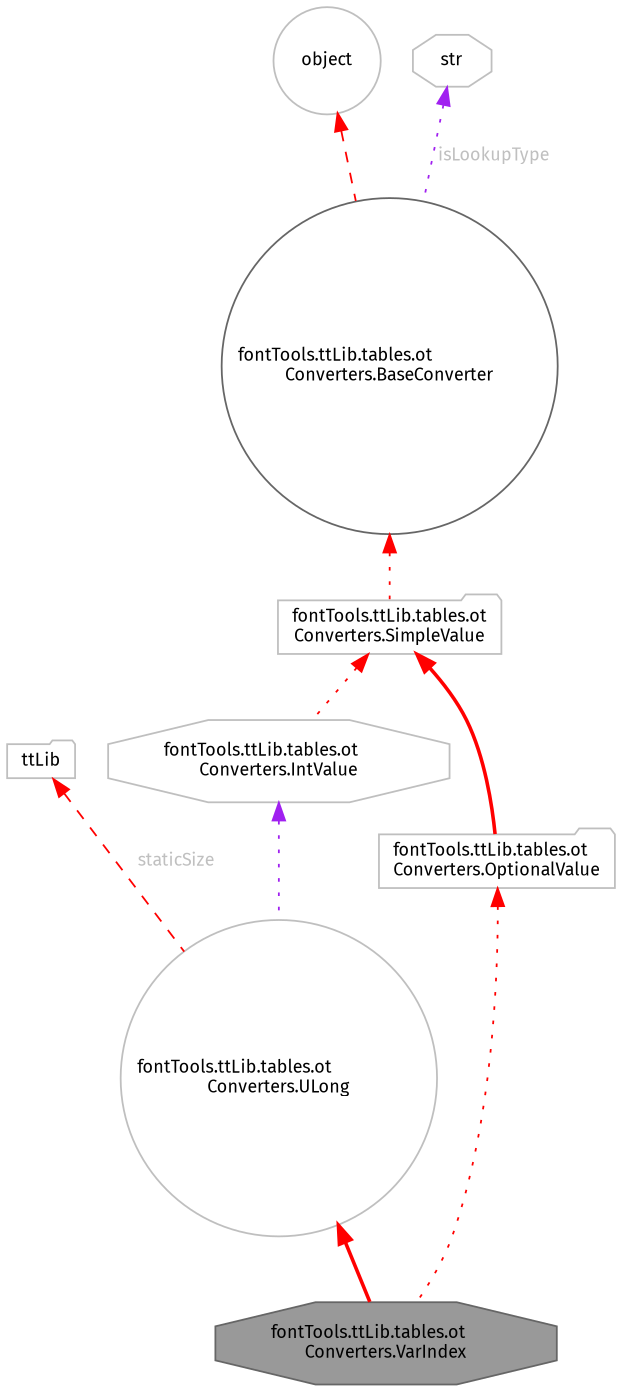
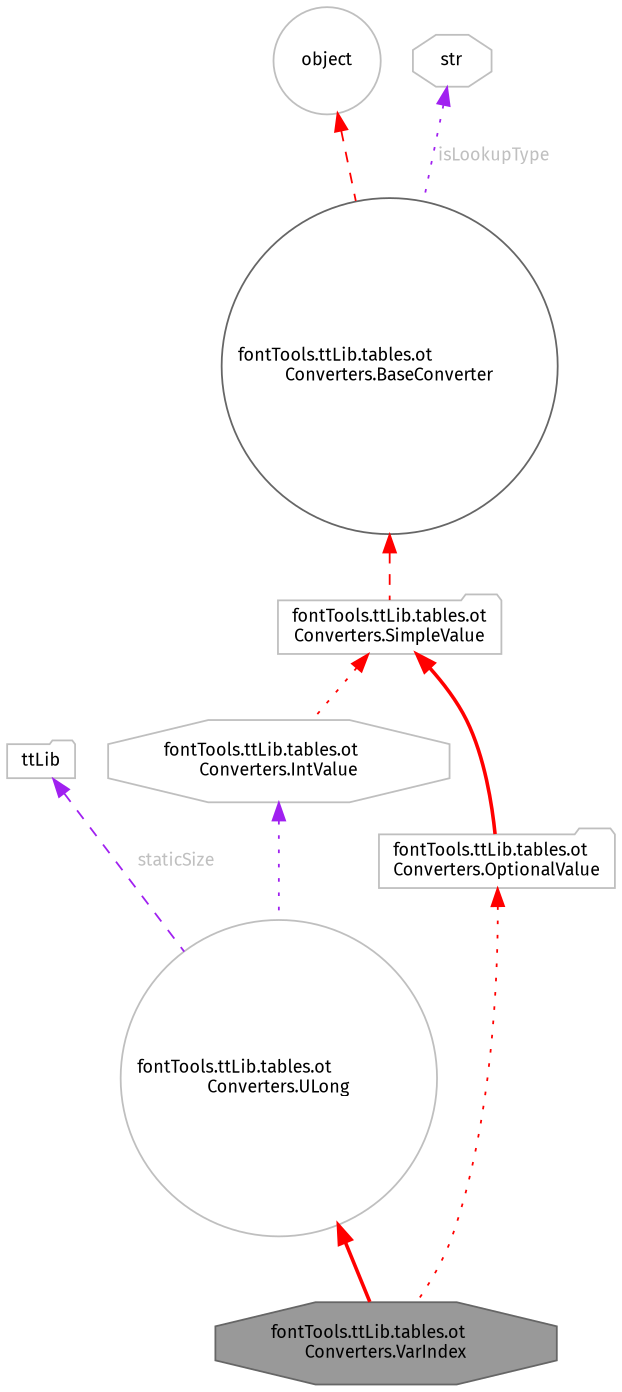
(390, 576) -> (390, 576)
(124, 872) -> (124, 872)
